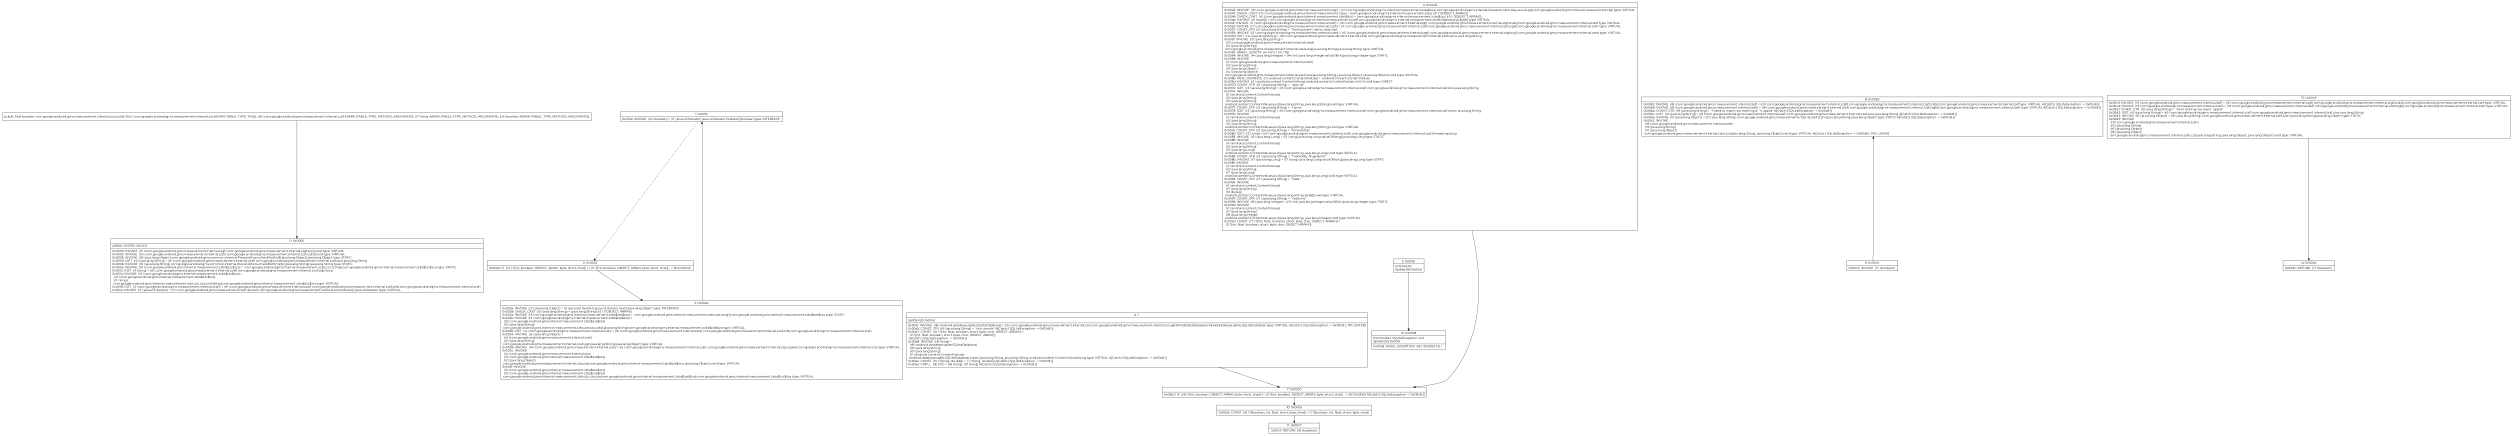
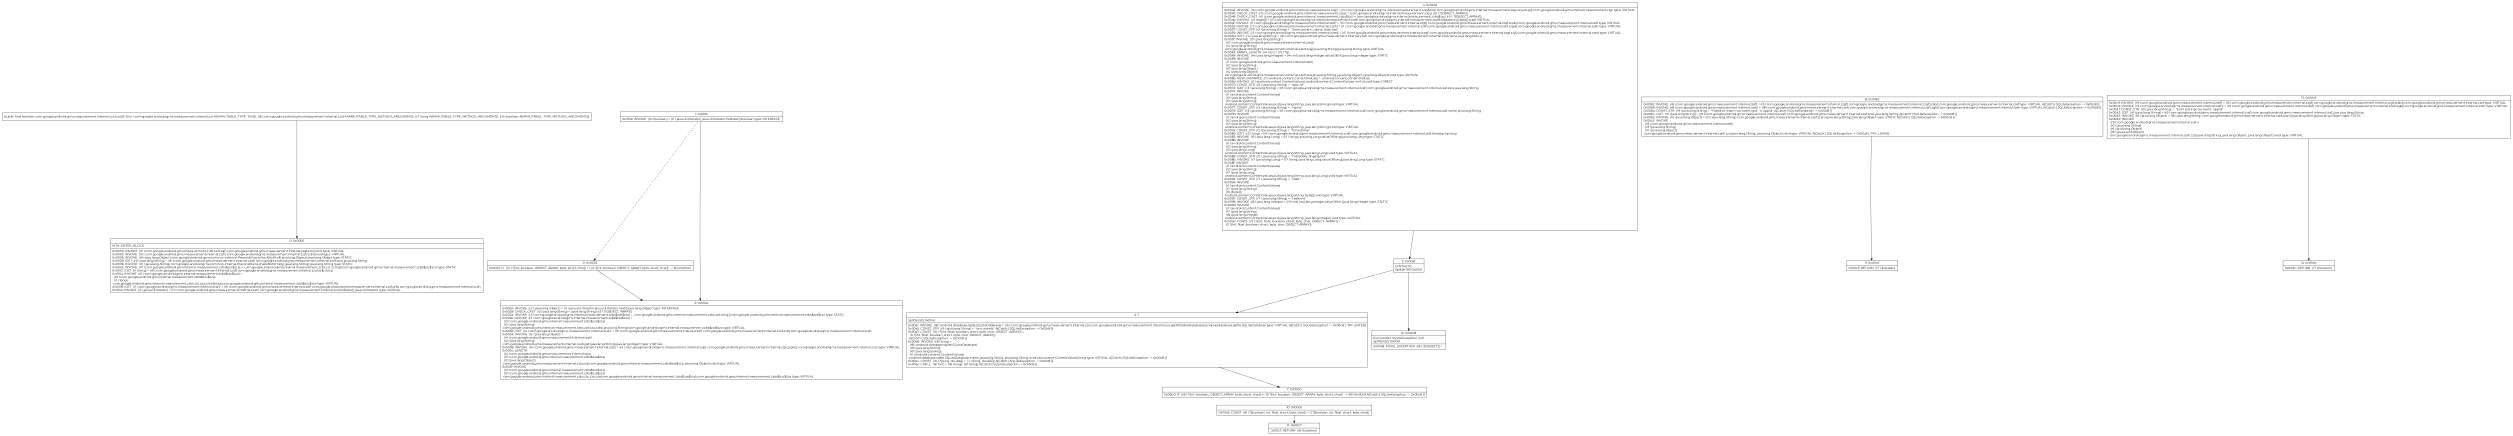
(2126, 132) -> (2127, 132)
(1874, 200) -> (1871, 197)
(703, 212) -> (700, 210)
(130, 246) -> (128, 246)
(1872, 268) -> (1872, 268)
none -> (1316, 291)
(1475, 325) -> (1412, 244)
(515, 351) -> (516, 351)
(924, 351) -> (925, 351)
(1294, 400) -> none
